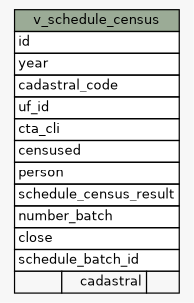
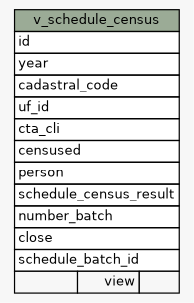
(111, 282) -> (120, 282)
